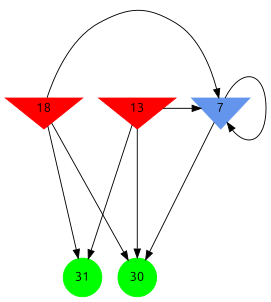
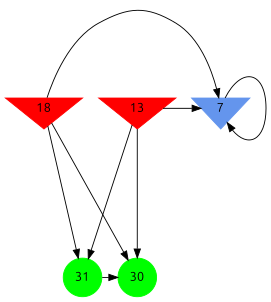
(182, 187) -> (106, 277)
